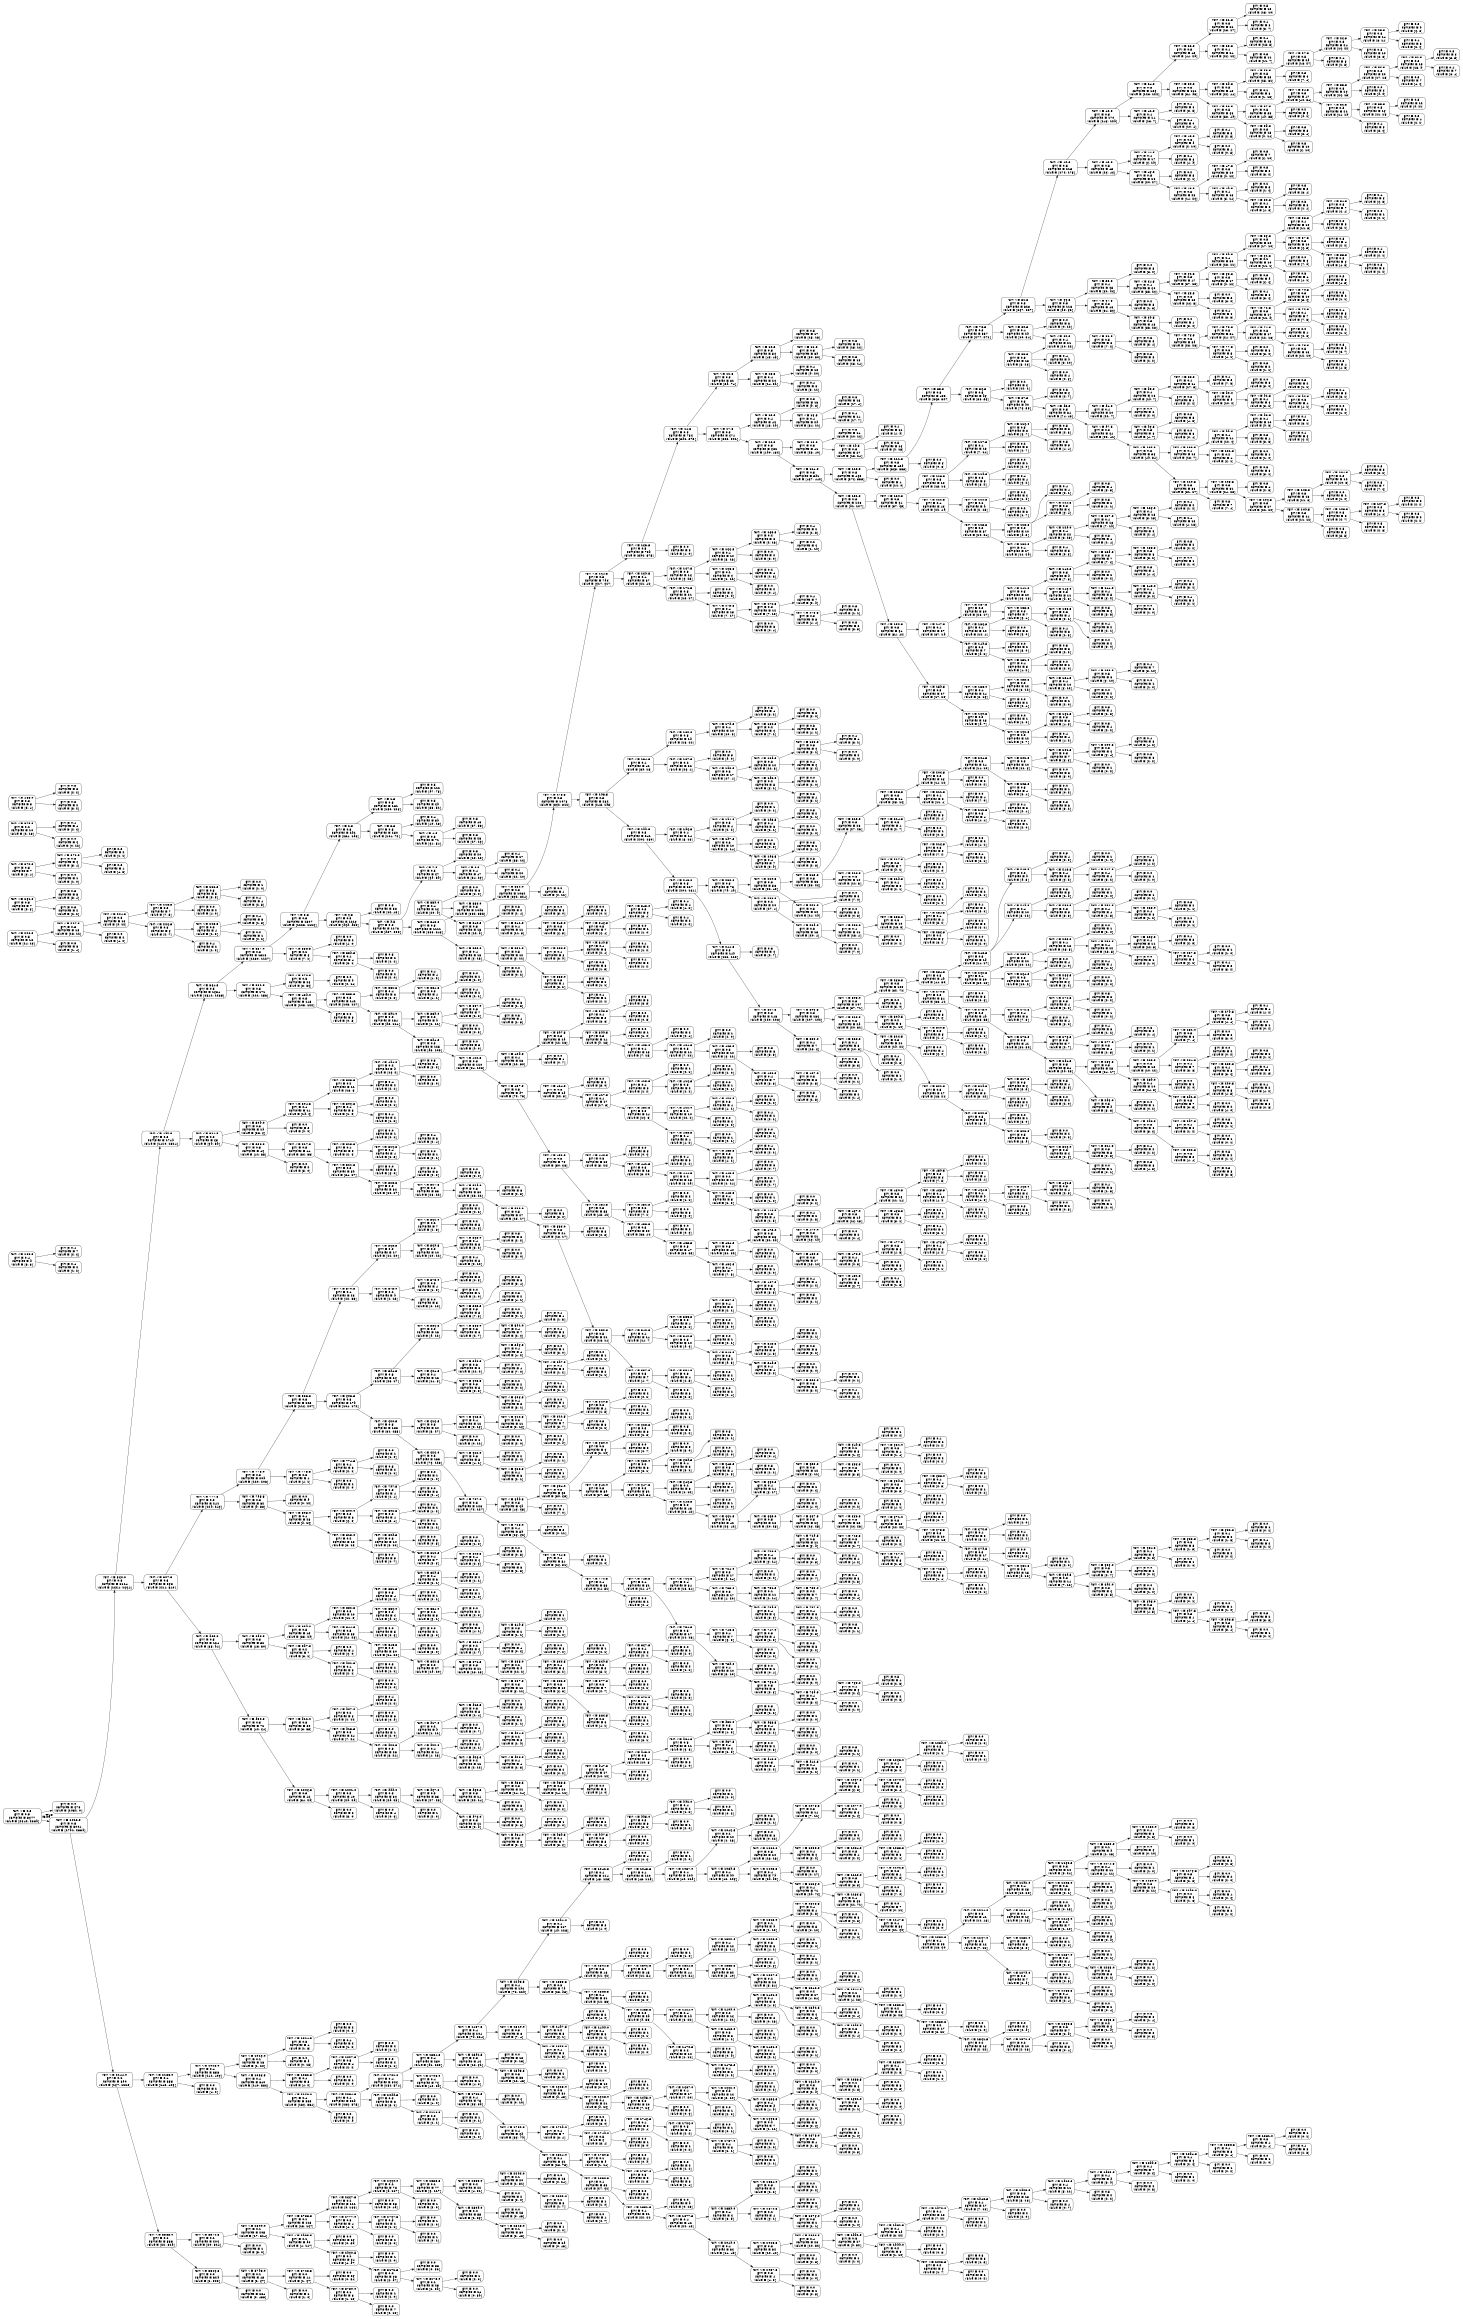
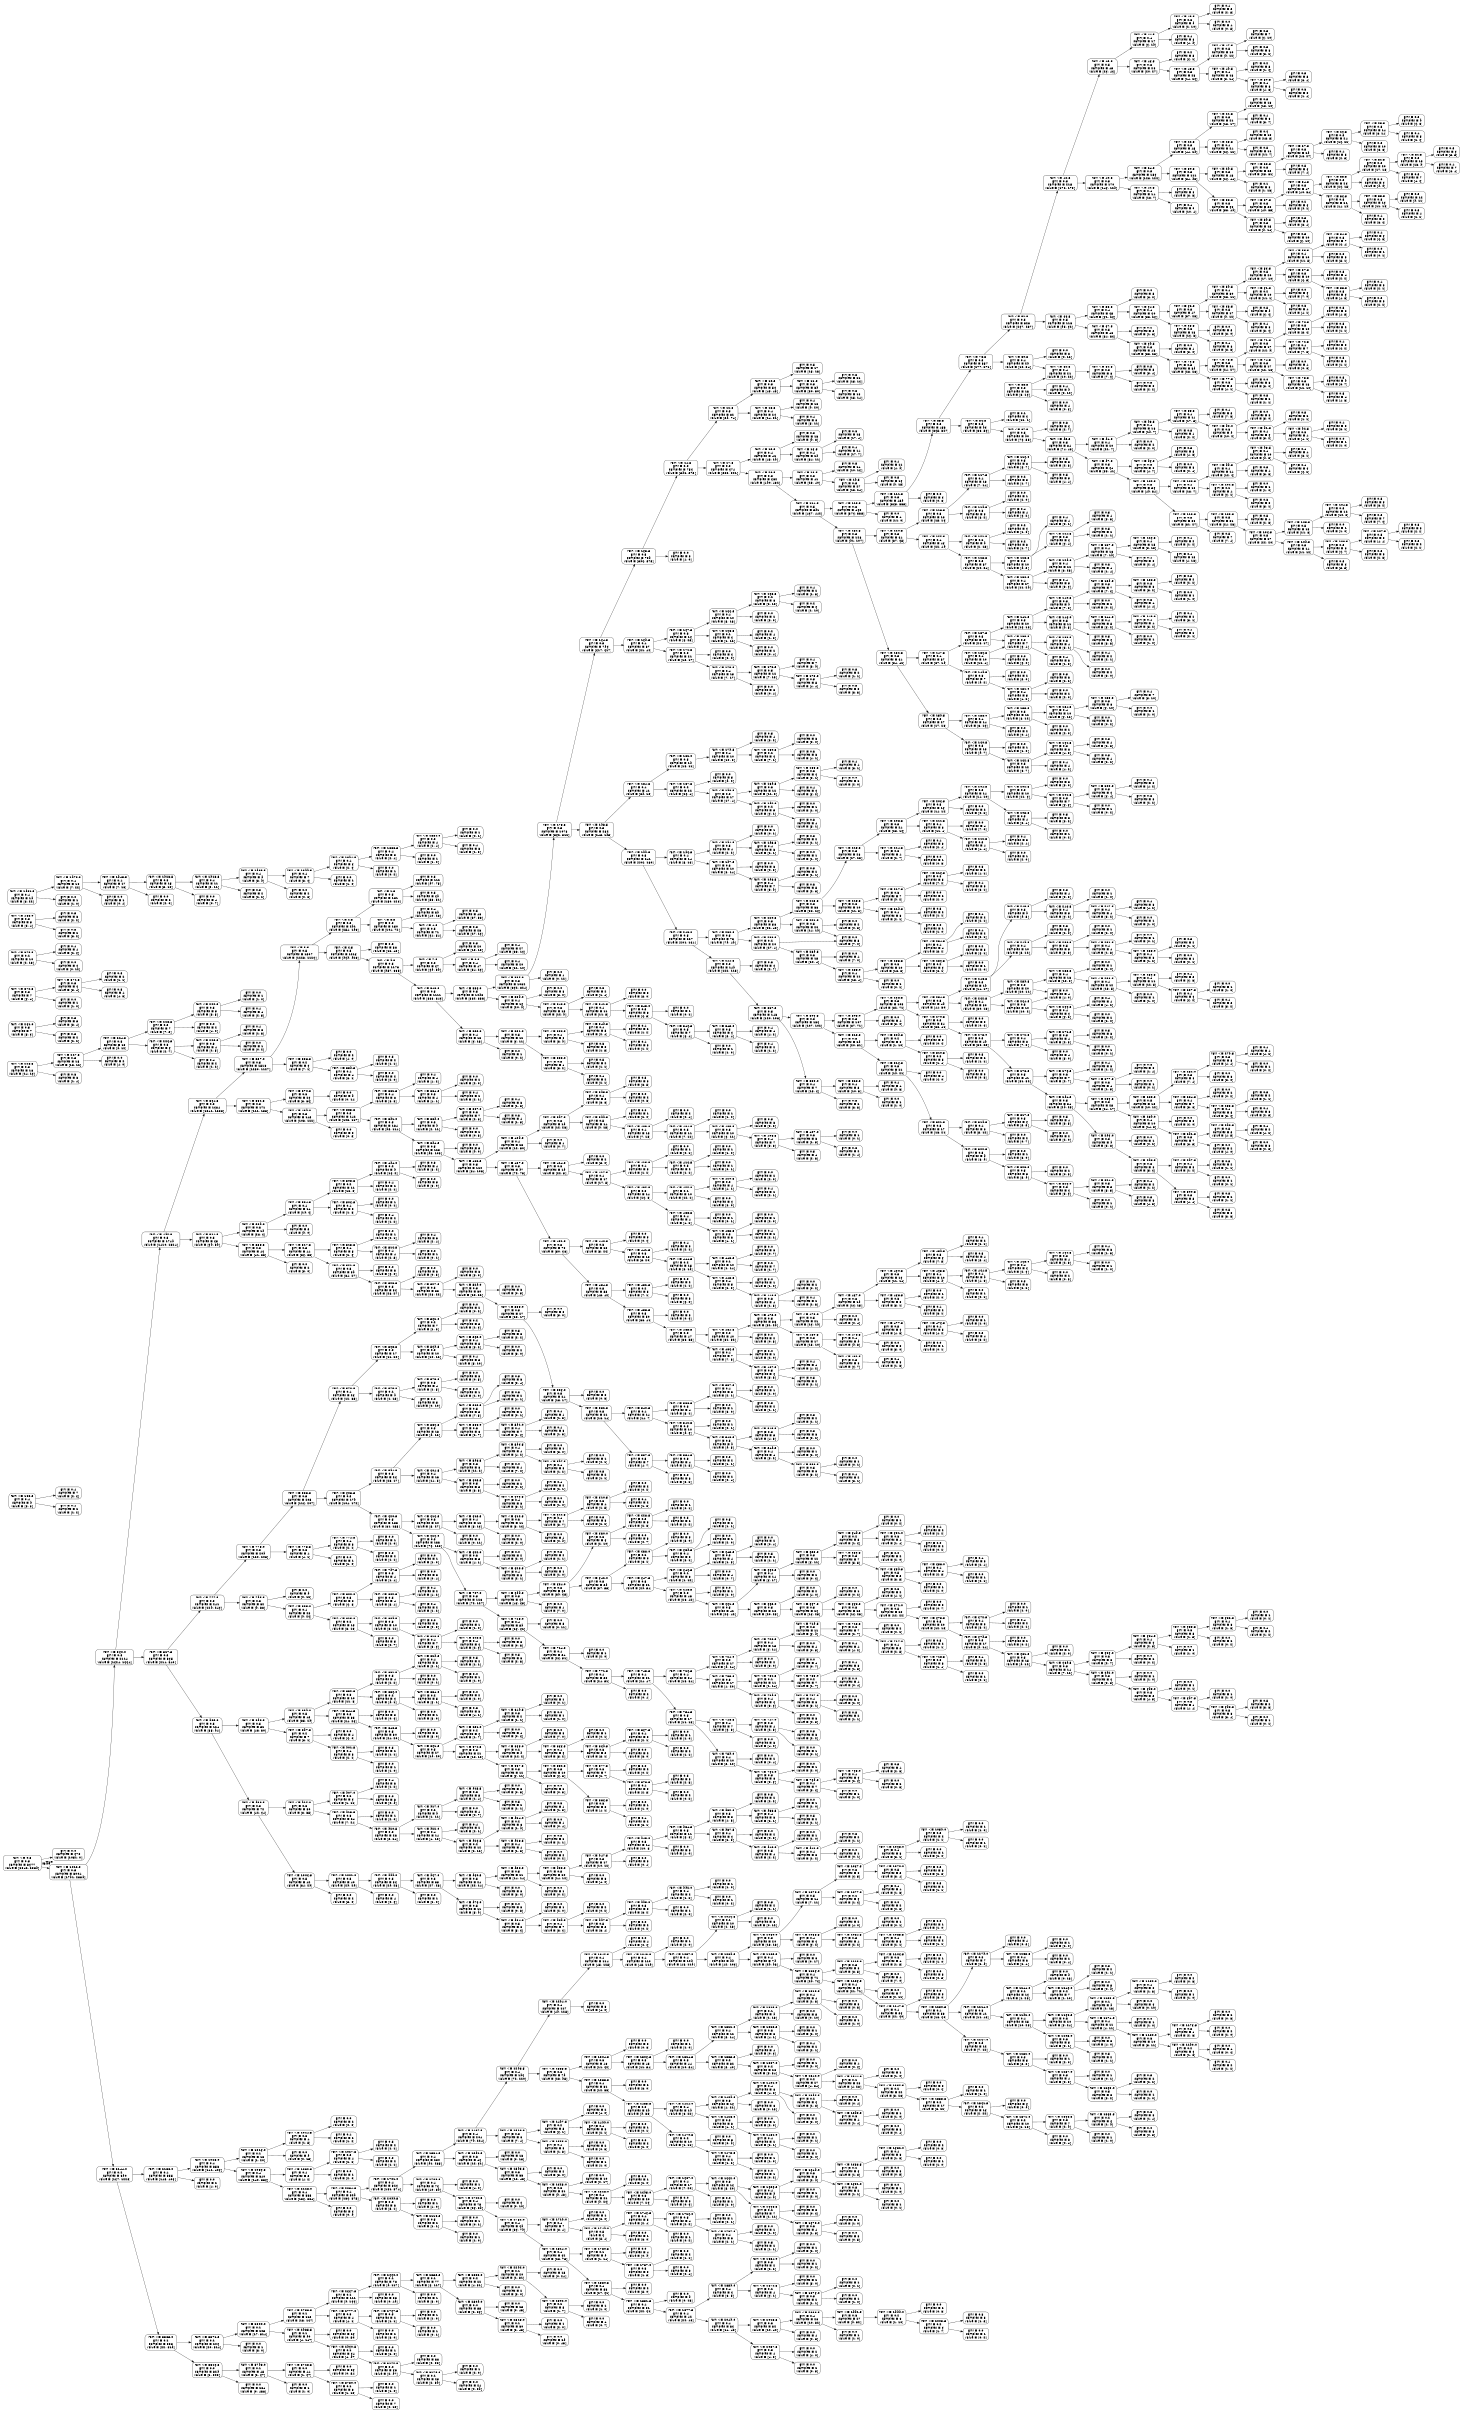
(1261, 42) -> (1261, 135)
(447, 908) -> (492, 998)
(996, 1960) -> (962, 1988)
(869, 2236) -> none
